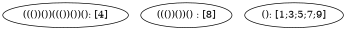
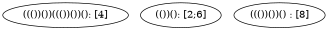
none -> (181, 15)
(294, 15) -> none
